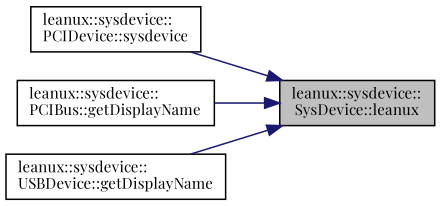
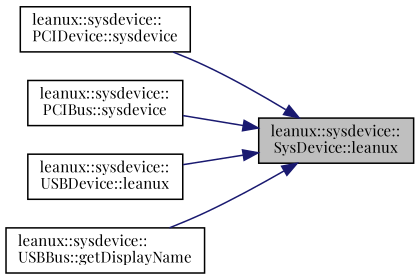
(116, 103) -> (105, 103)
(116, 177) -> (105, 177)
none -> (105, 250)
